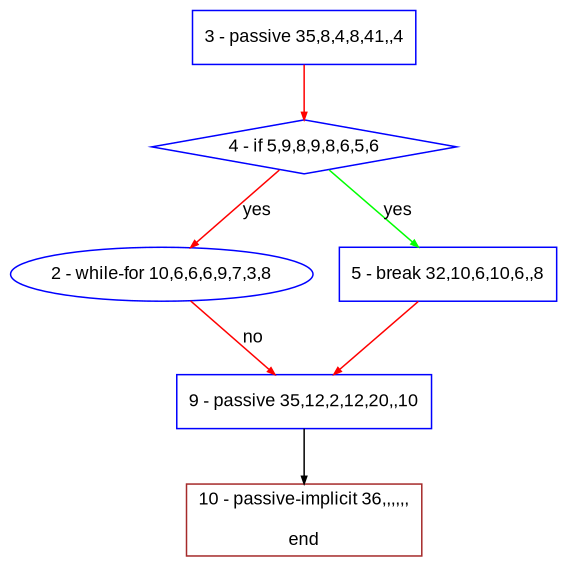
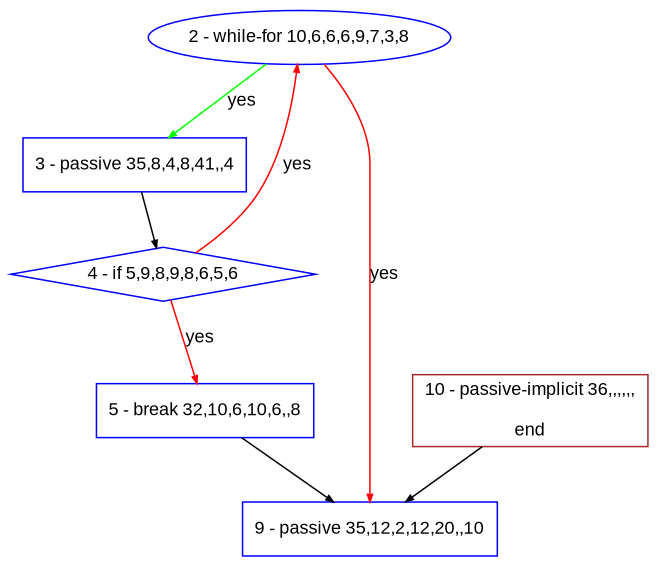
(304, 88) -> (148, 216)
none -> (221, 98)
(371, 206) -> (183, 338)
(379, 335) -> (284, 468)
(253, 338) -> (384, 274)
(304, 452) -> (447, 472)
